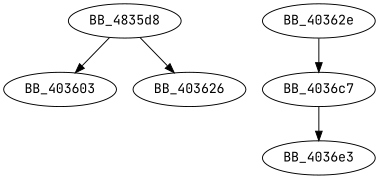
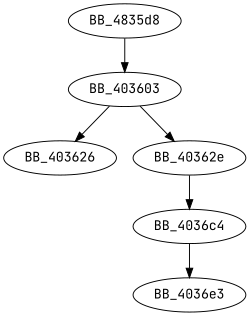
(154, 52) -> (96, 120)
(319, 89) -> (189, 226)
none -> (154, 120)
